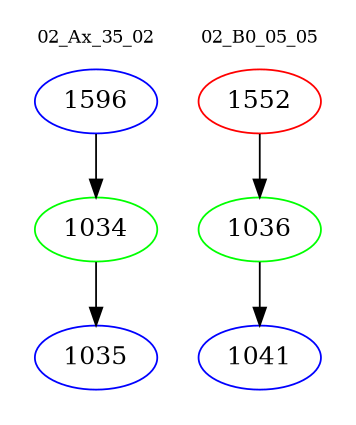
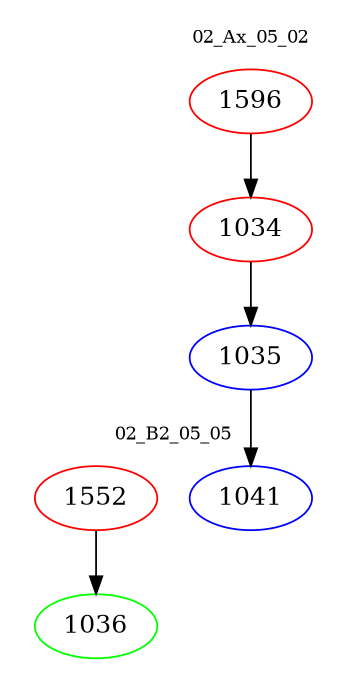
(96, 38) -> (251, 38)
(260, 38) -> (173, 435)
(96, 101) -> (251, 101)
(96, 230) -> (251, 230)
(260, 285) -> (251, 429)
